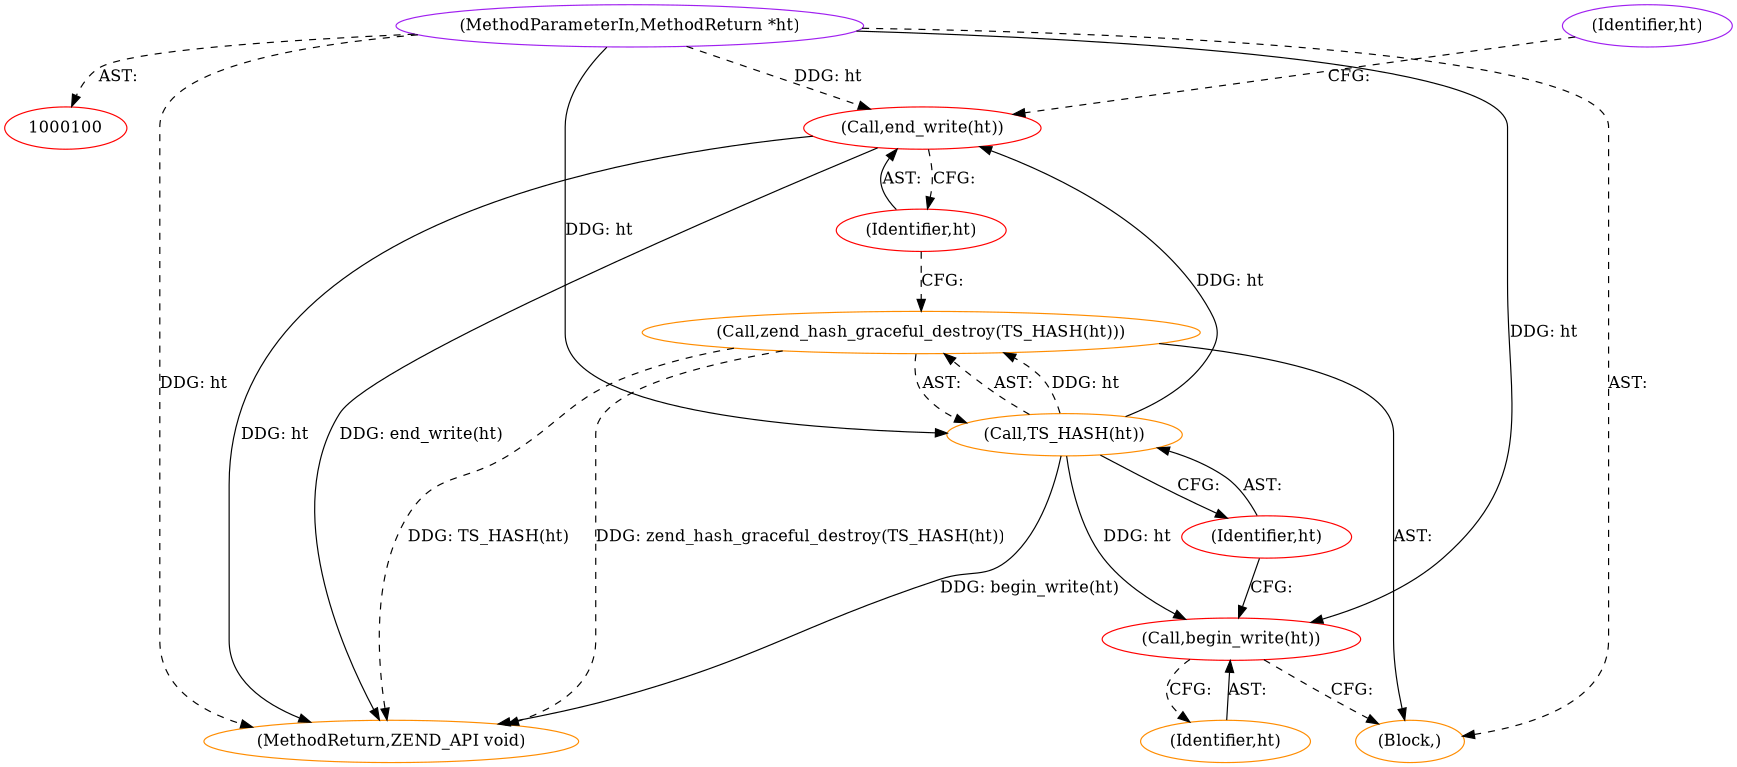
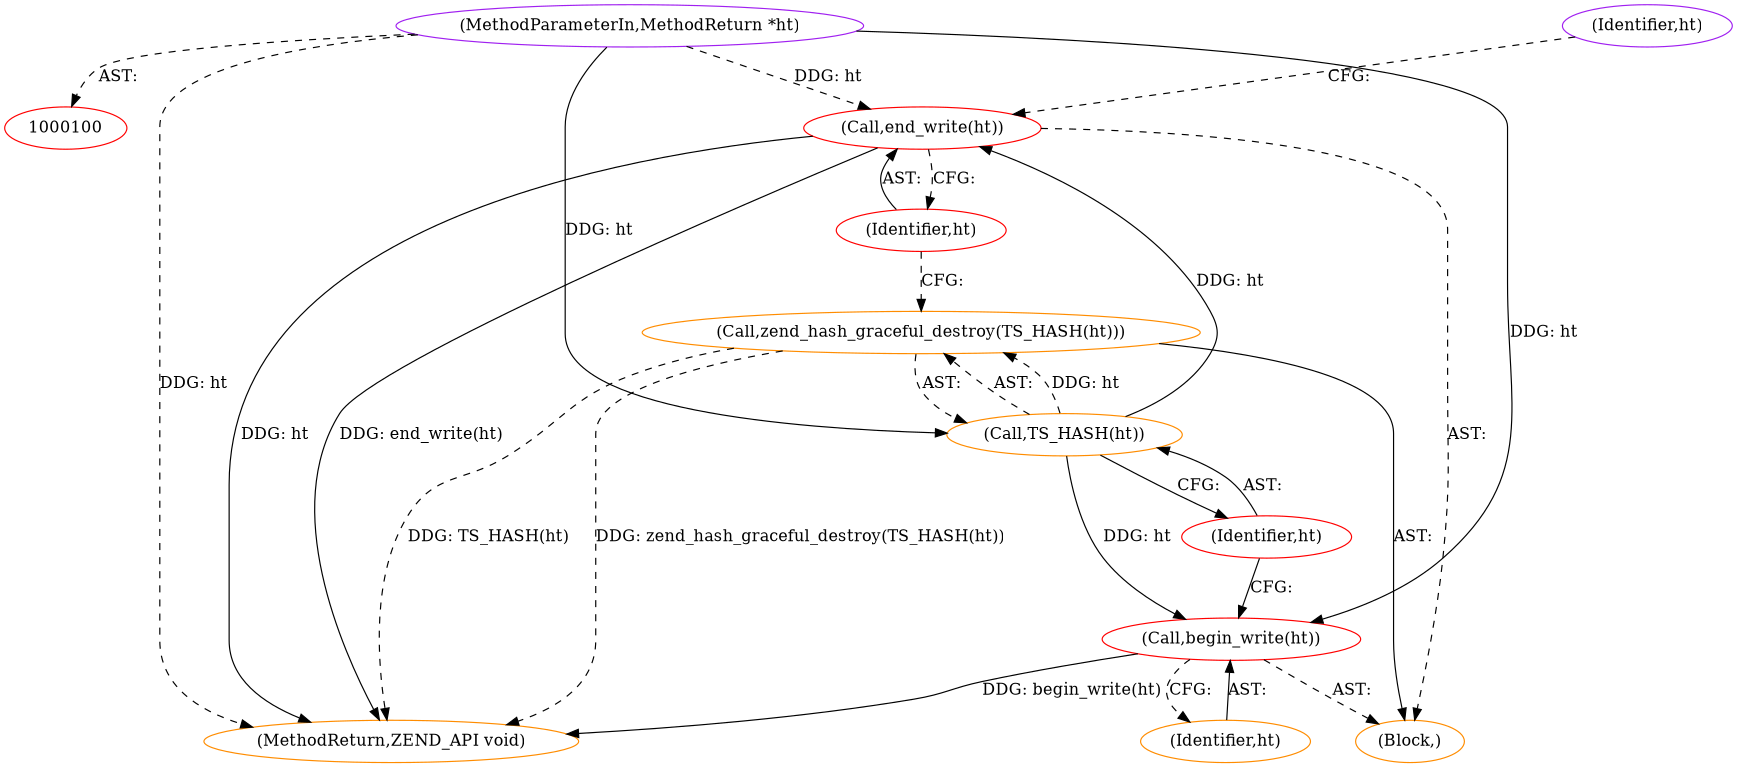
(1584, 100) -> (1448, 251)
(817, 626) -> (860, 707)
(1355, 690) -> (1355, 690)
